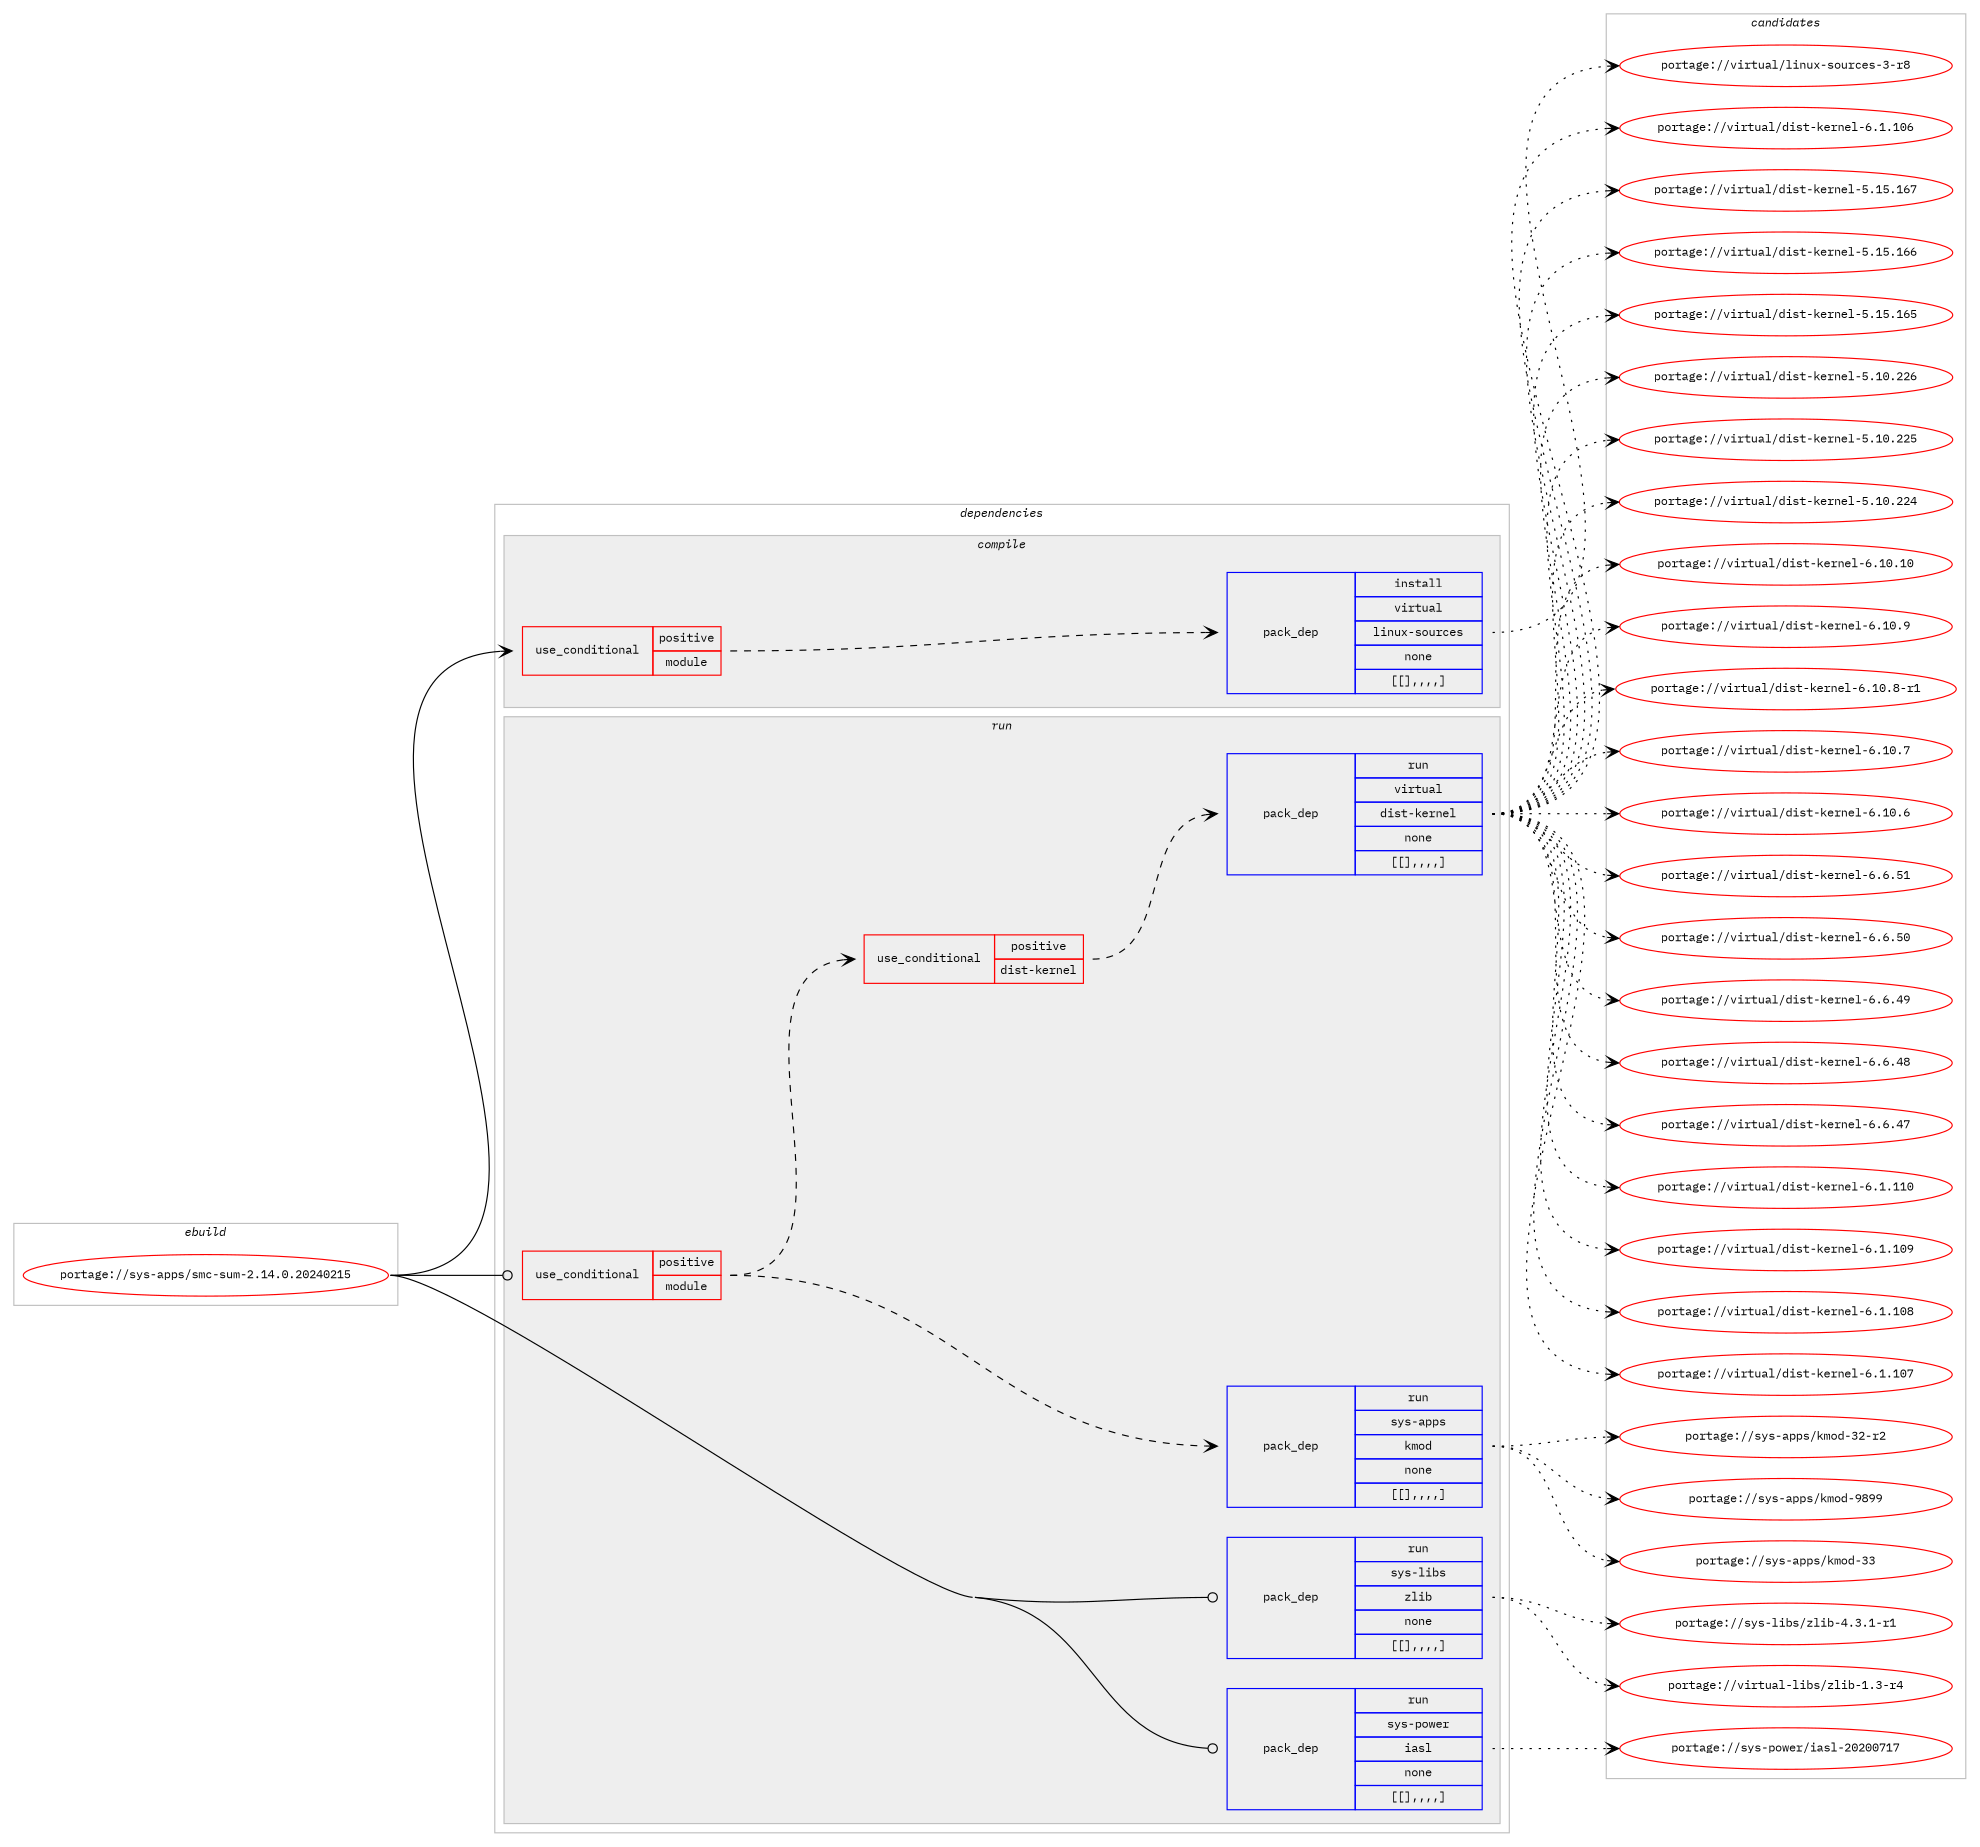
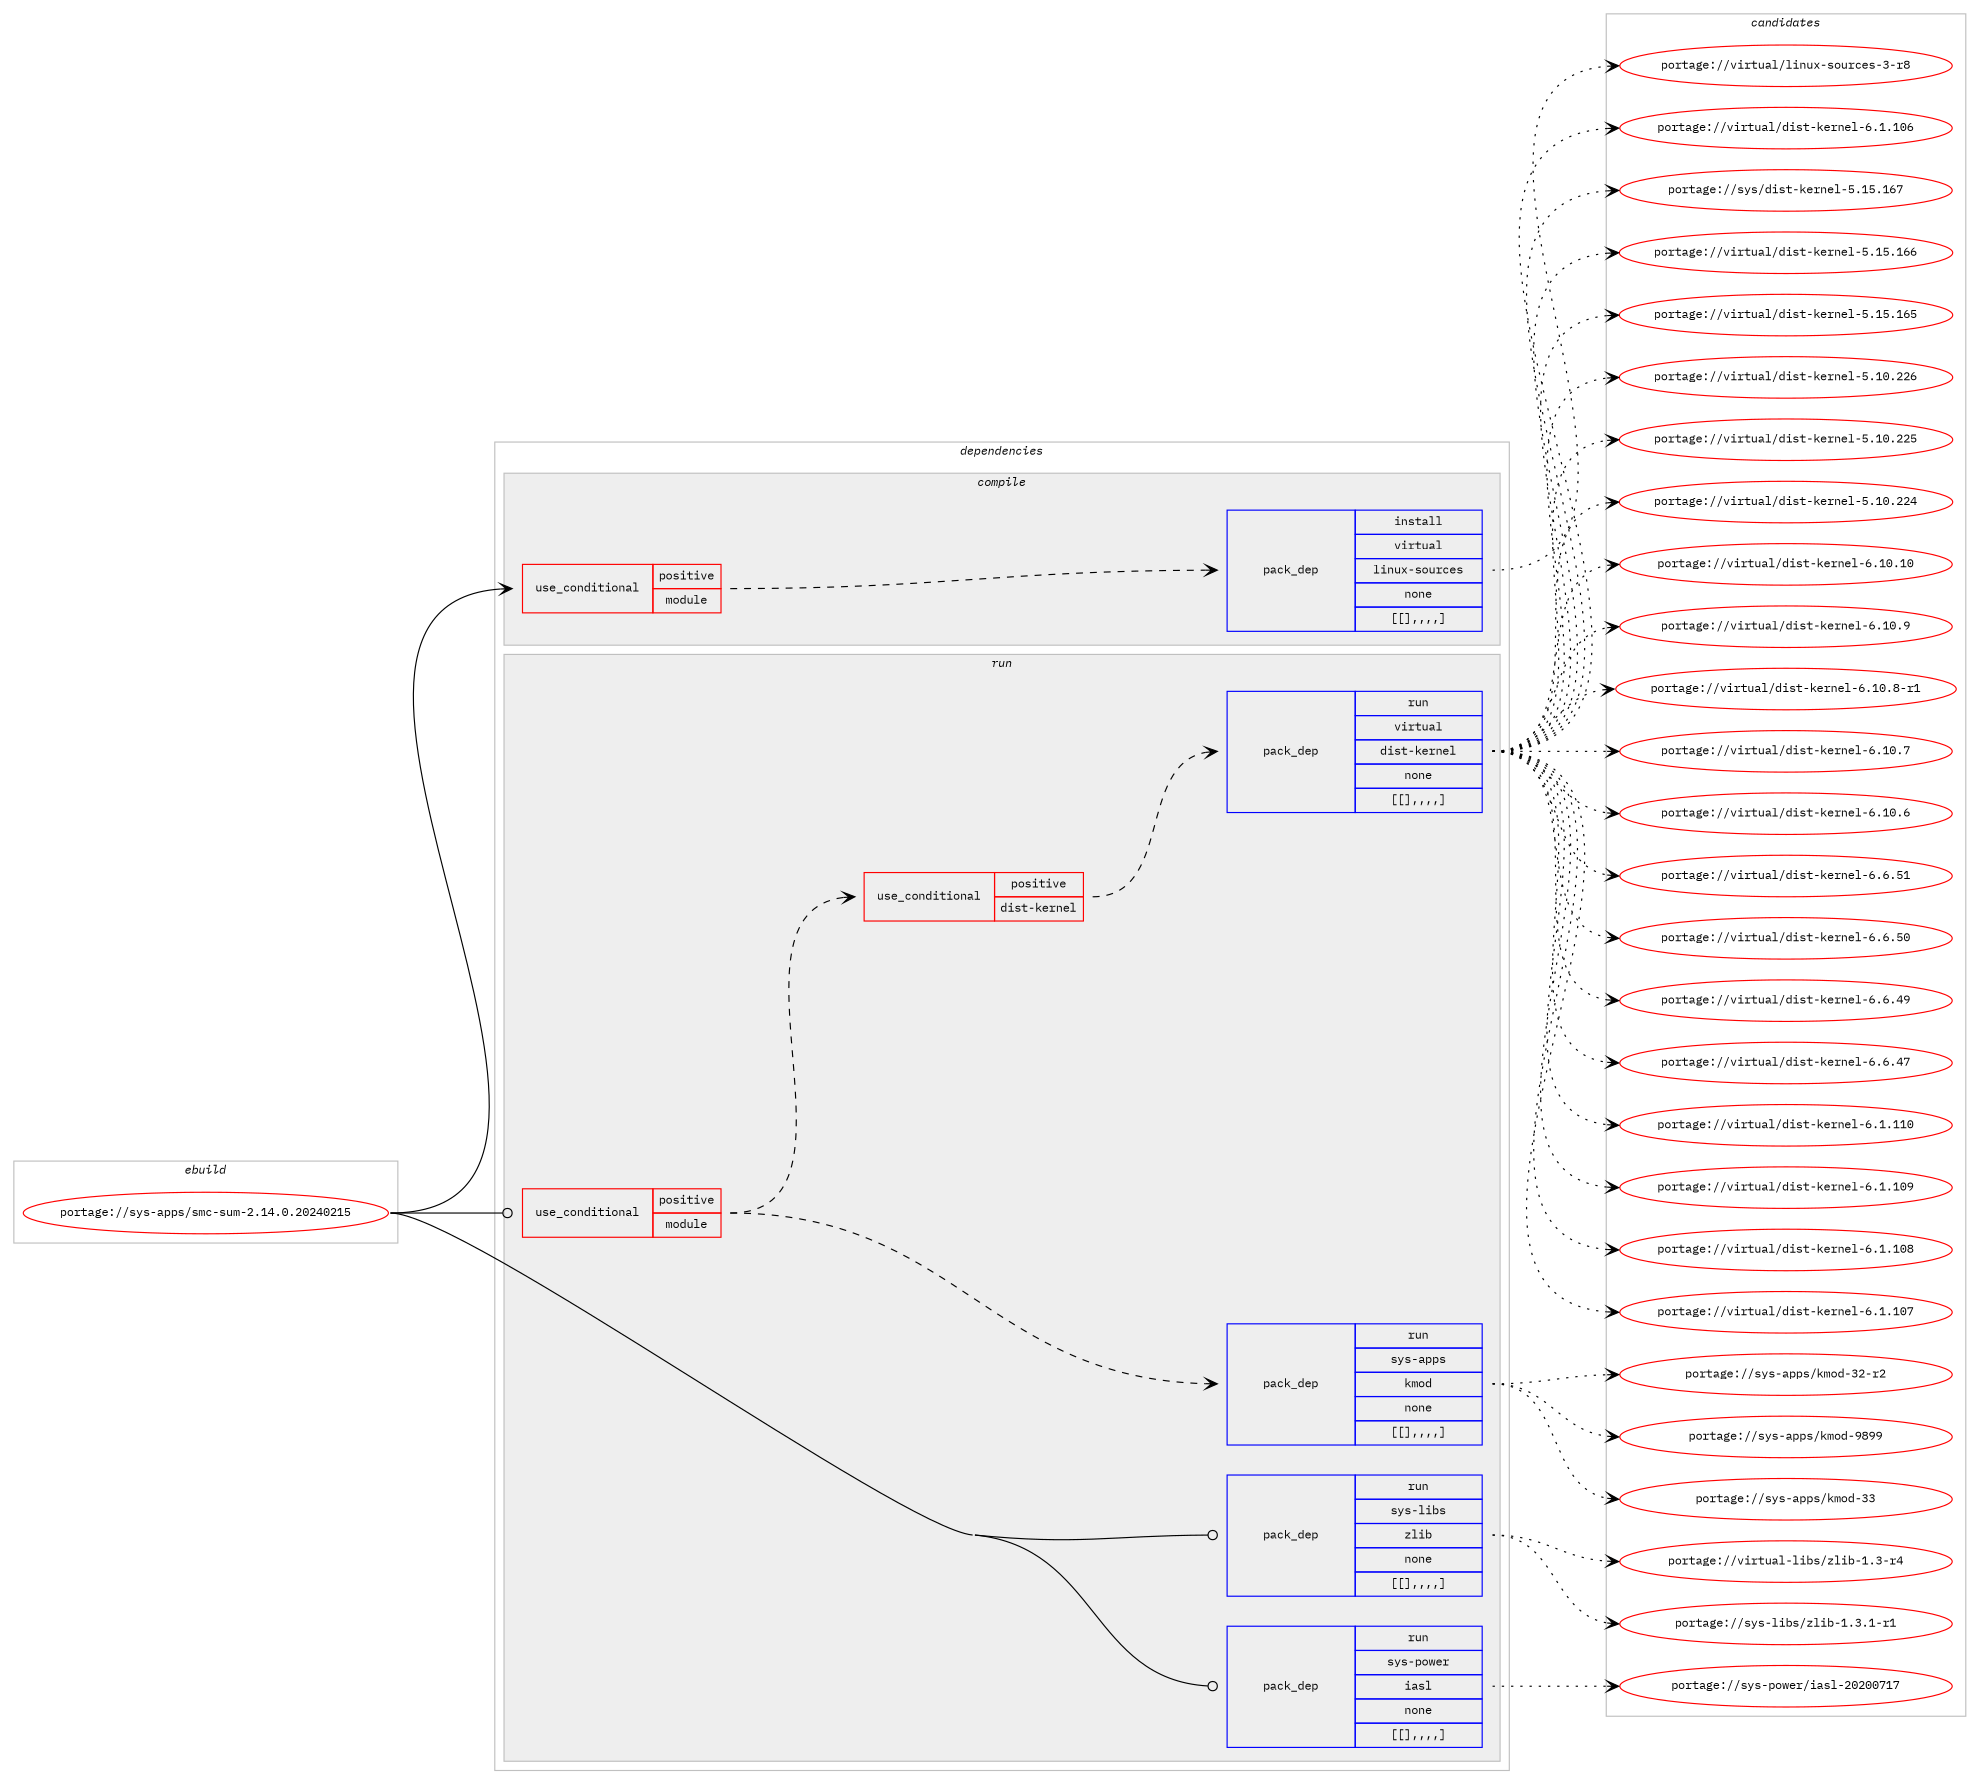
(1786, 190) -> (1786, 190)
(1786, 1063) -> none
(1786, 1624) -> (1786, 1624)
